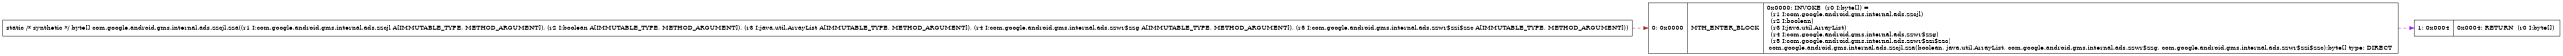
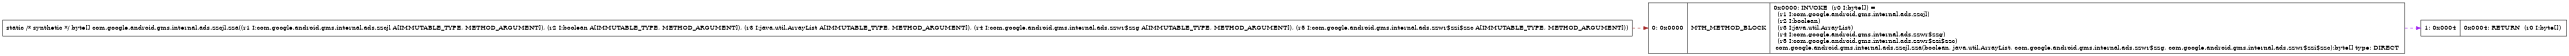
(1725, 28) -> (1729, 28)
